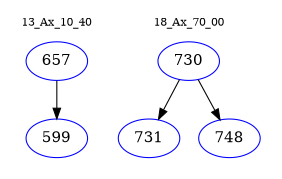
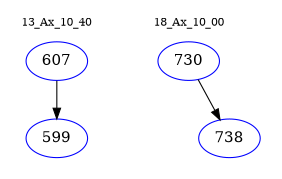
(189, 23) -> (189, 23)
(57, 61) -> (57, 61)
(149, 138) -> none
(229, 138) -> (229, 138)
